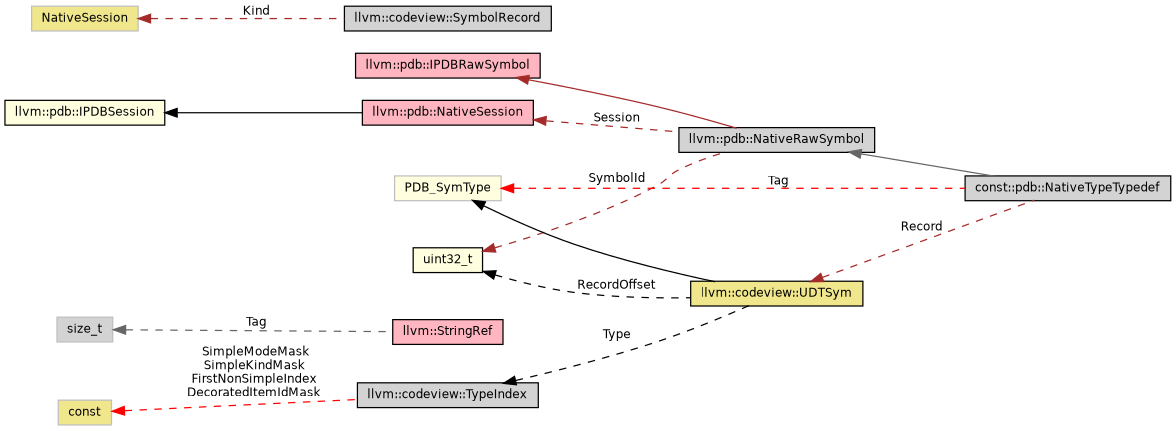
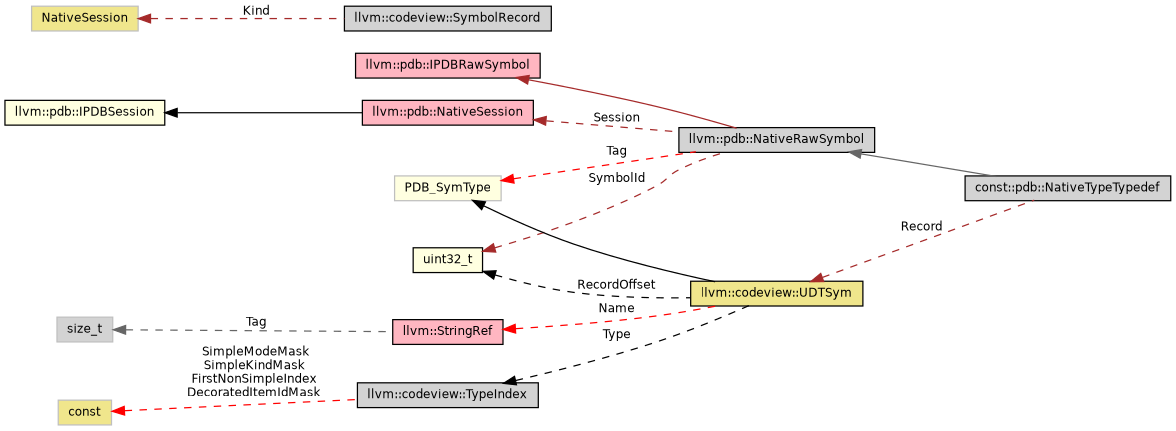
(739, 188) -> (605, 165)
none -> (618, 320)
